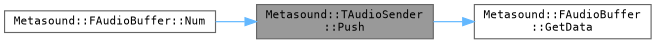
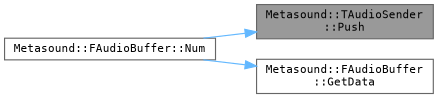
(448, 22) -> (224, 62)
